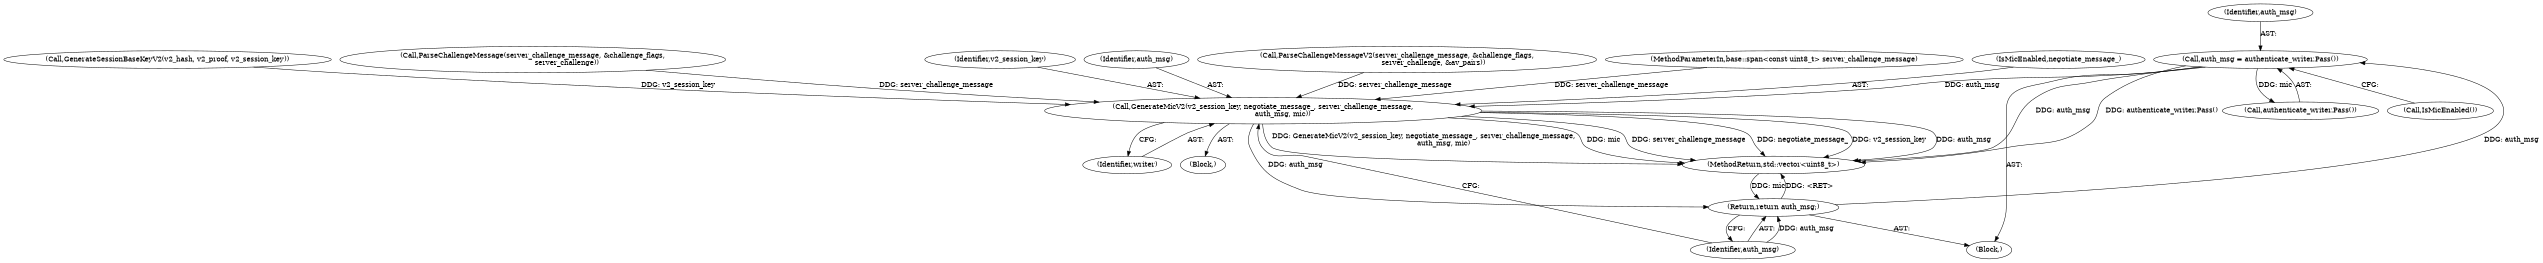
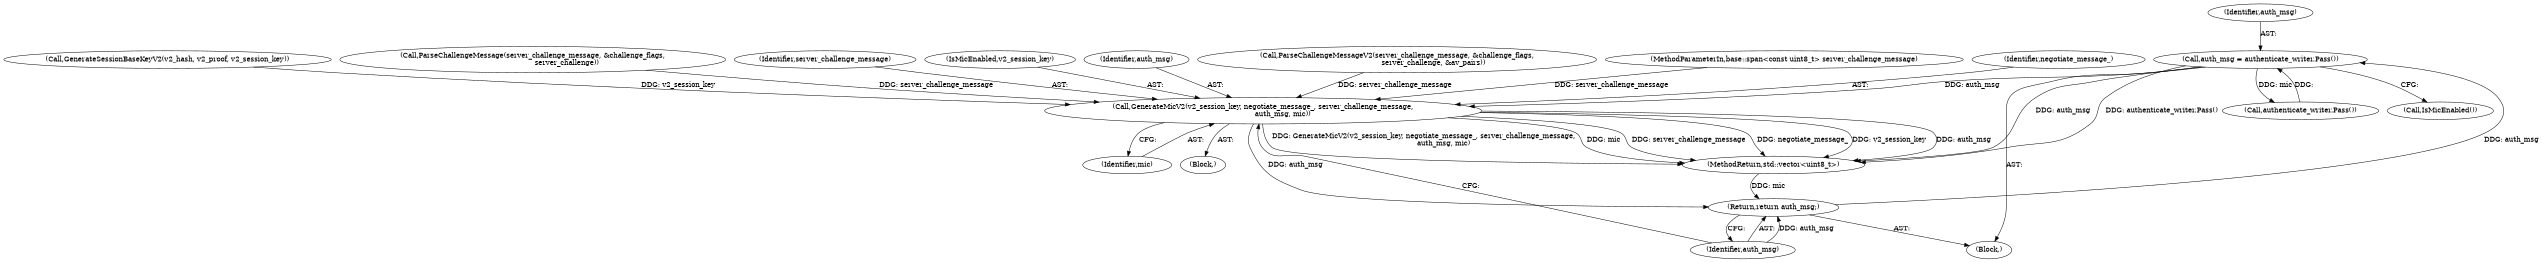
none -> (825, 60)
(1000, 60) -> (1000, 60)
(2059, 60) -> (2059, 60)
(2305, 85) -> (2305, 85)
(2354, 86) -> (2373, 78)
(1127, 165) -> (1127, 165)
(1786, 189) -> none
